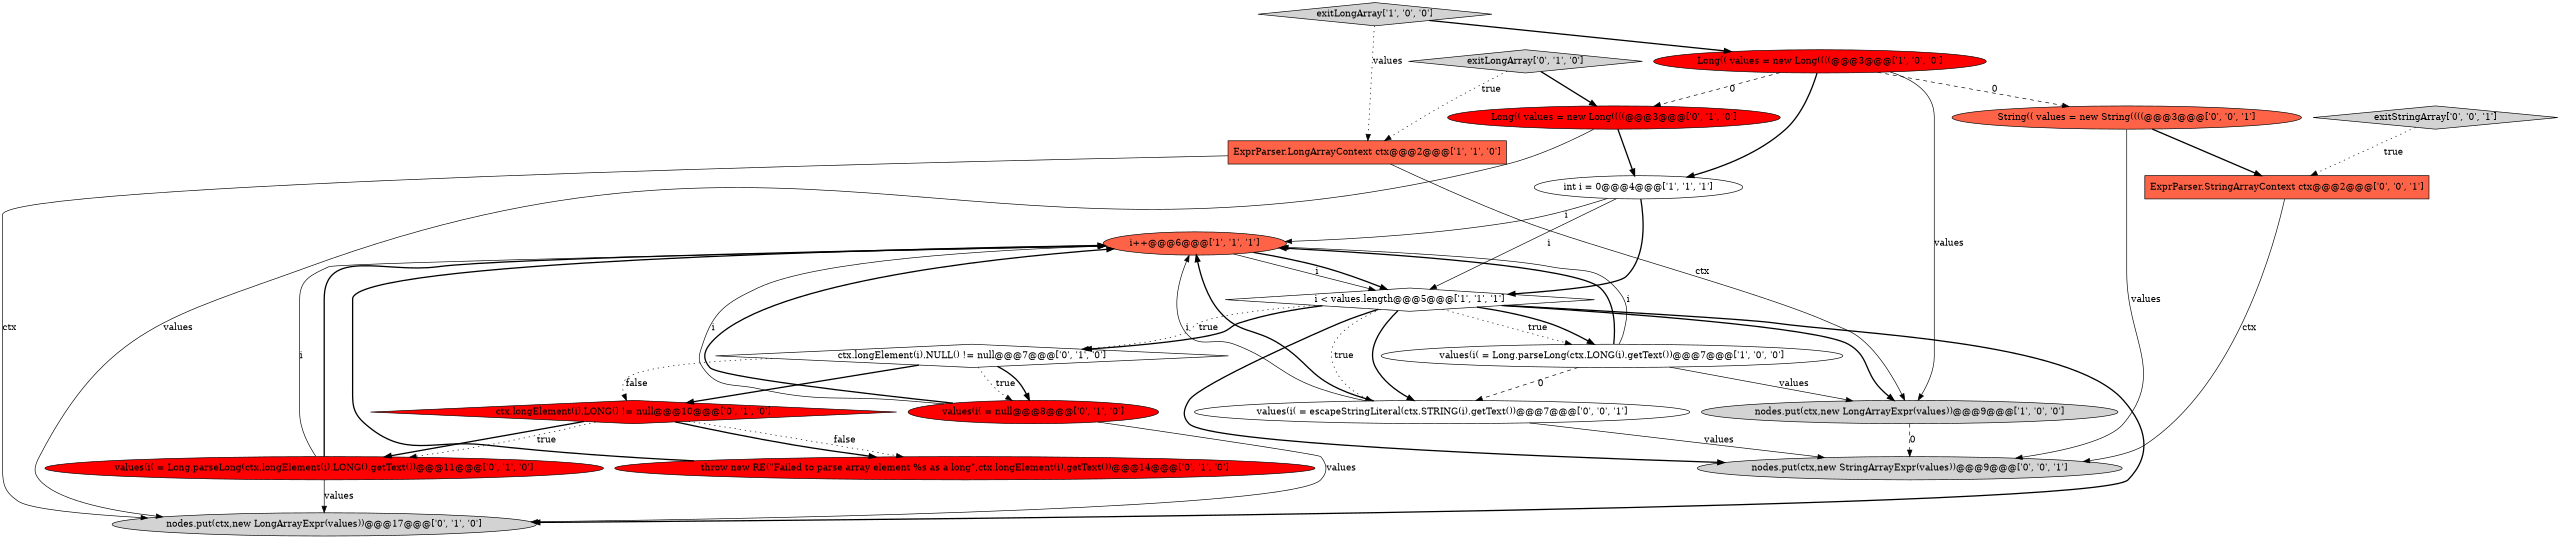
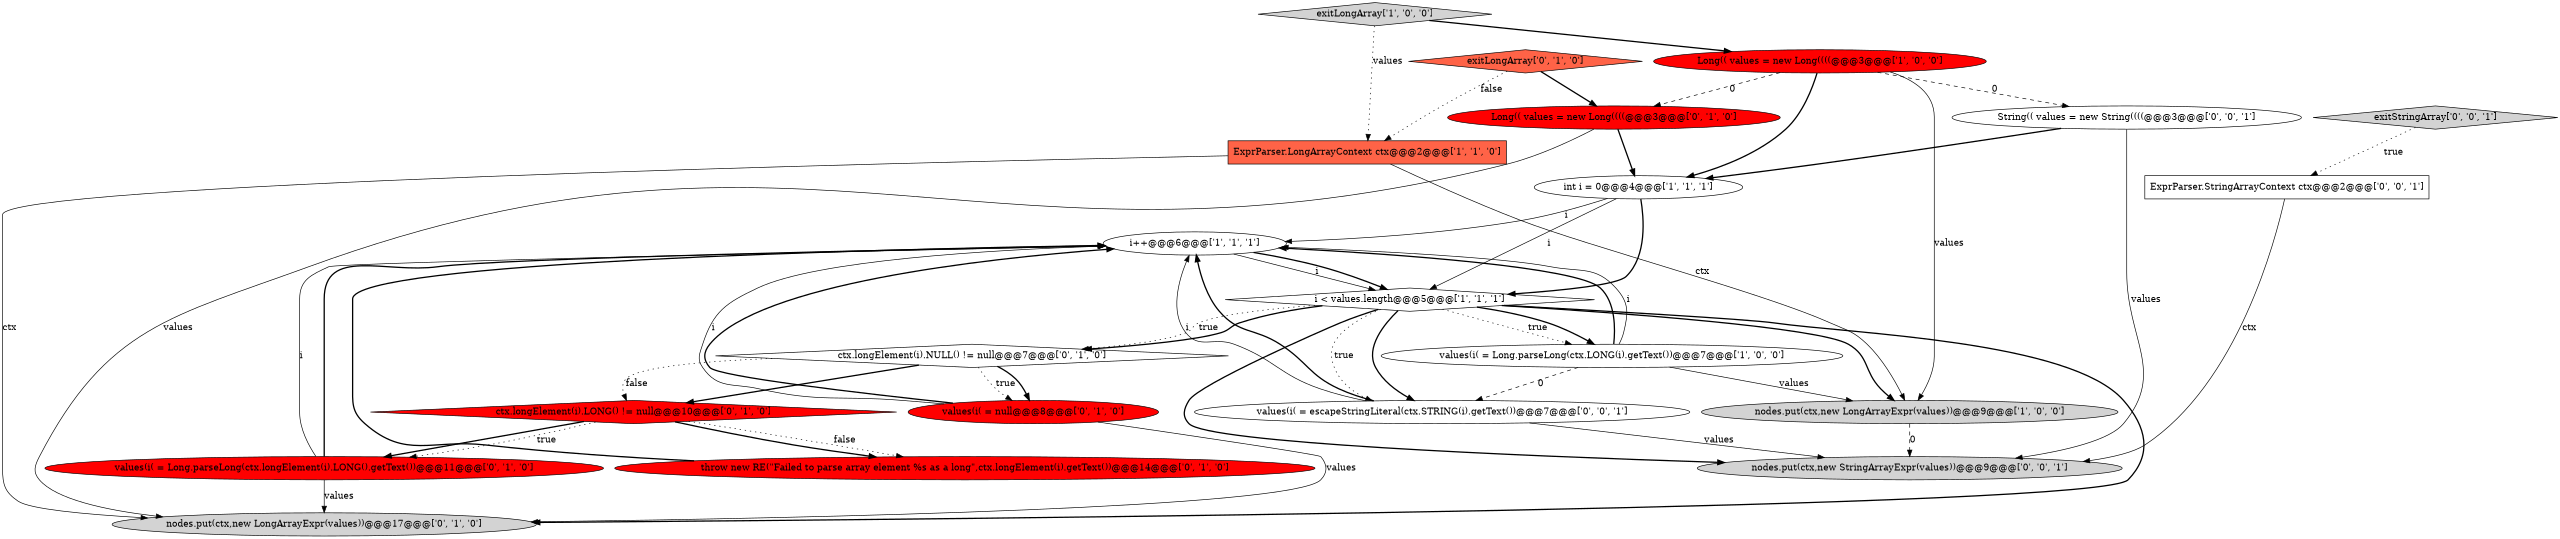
(1525, 61) -> (1525, 61)
(1492, 89) -> (1492, 89)
(2127, 118) -> (2127, 118)
(2204, 151) -> (1887, 154)
(2287, 187) -> (2287, 187)
(1195, 243) -> (1195, 243)
